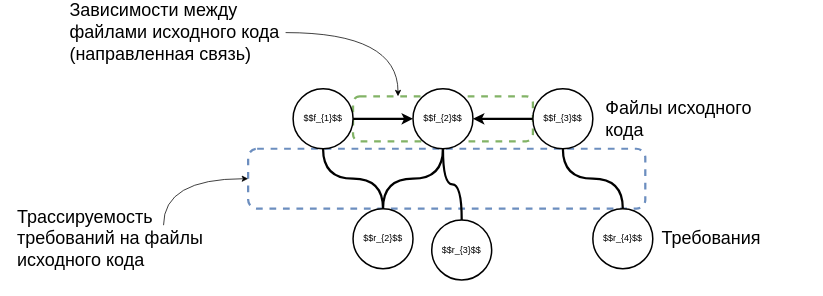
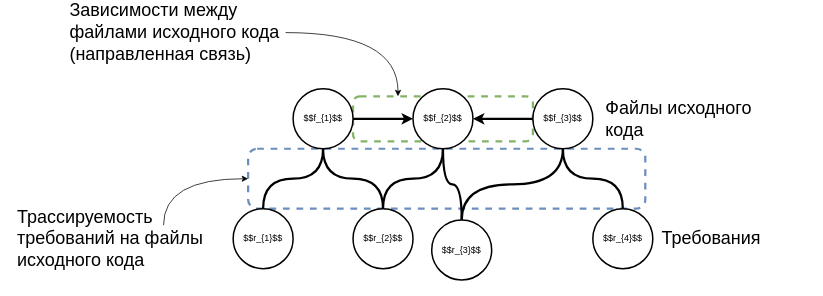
none -> (288, 179)
none -> (512, 185)
none -> (263, 239)
